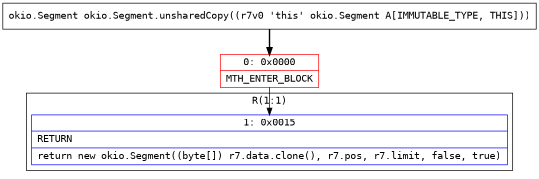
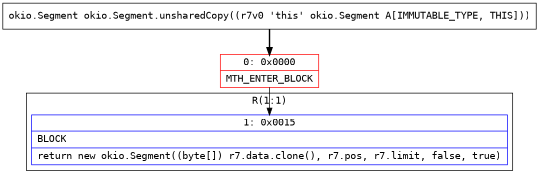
(55, 139) -> (52, 139)
